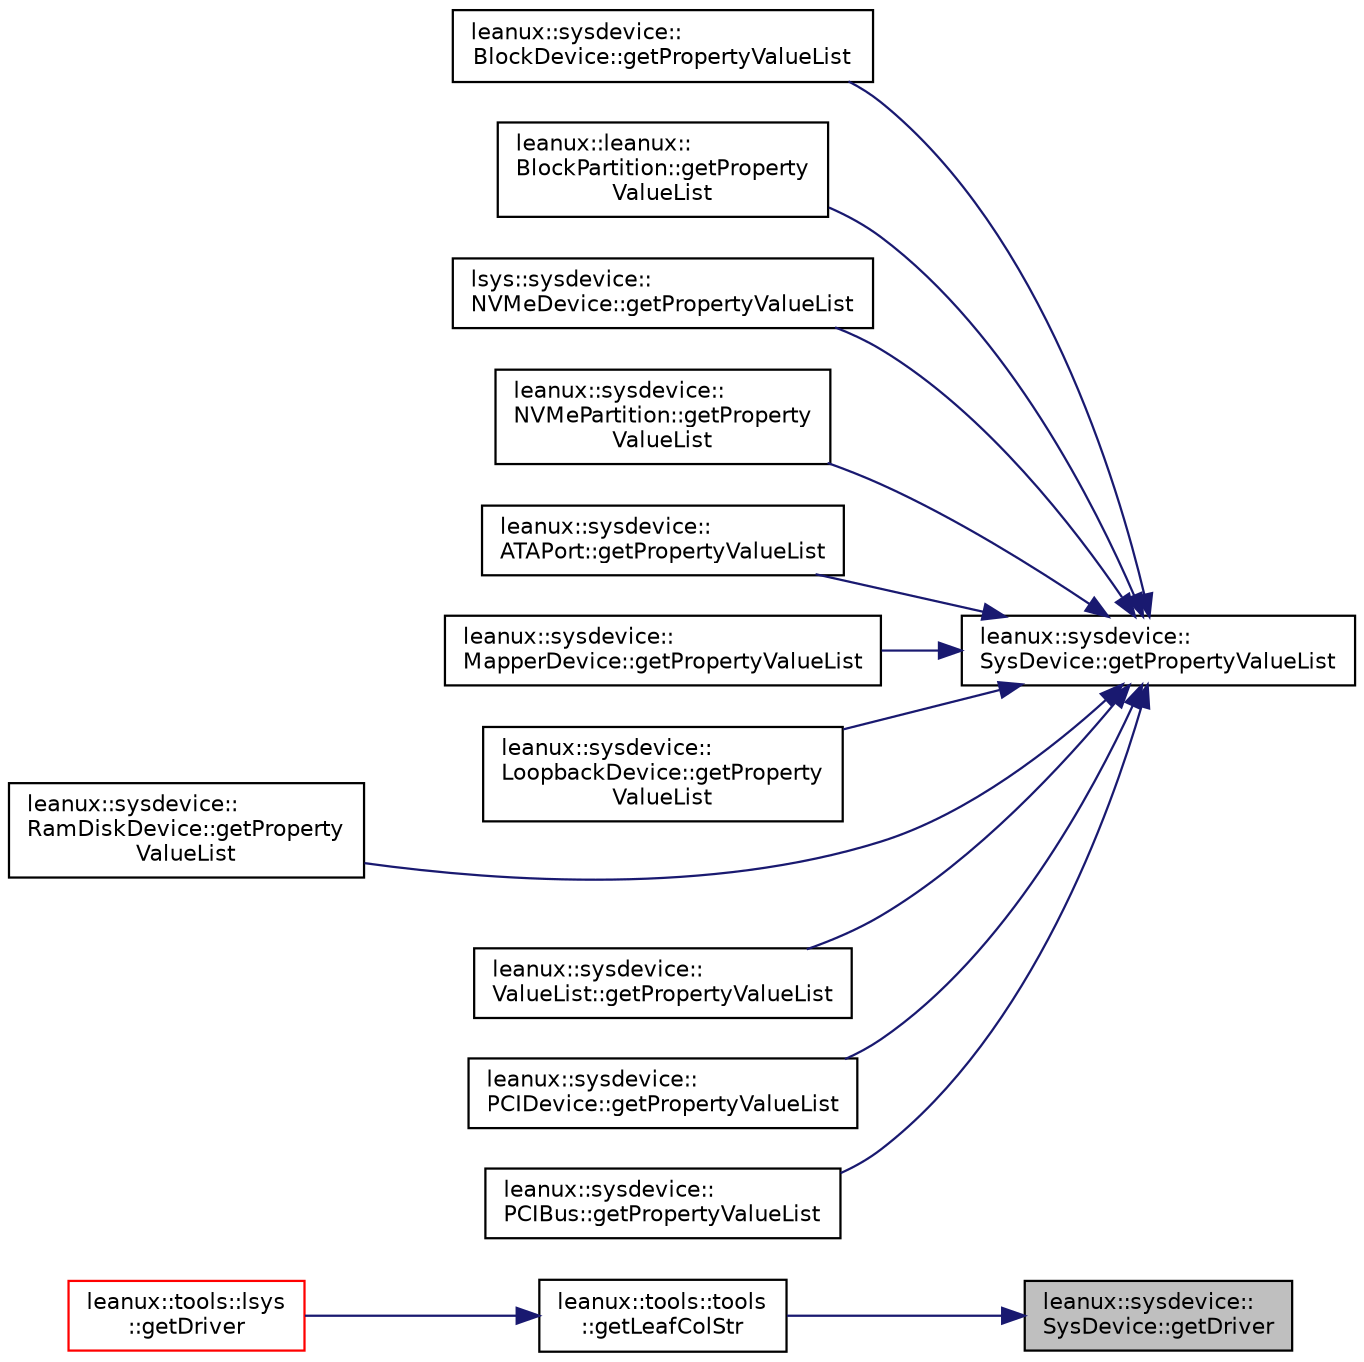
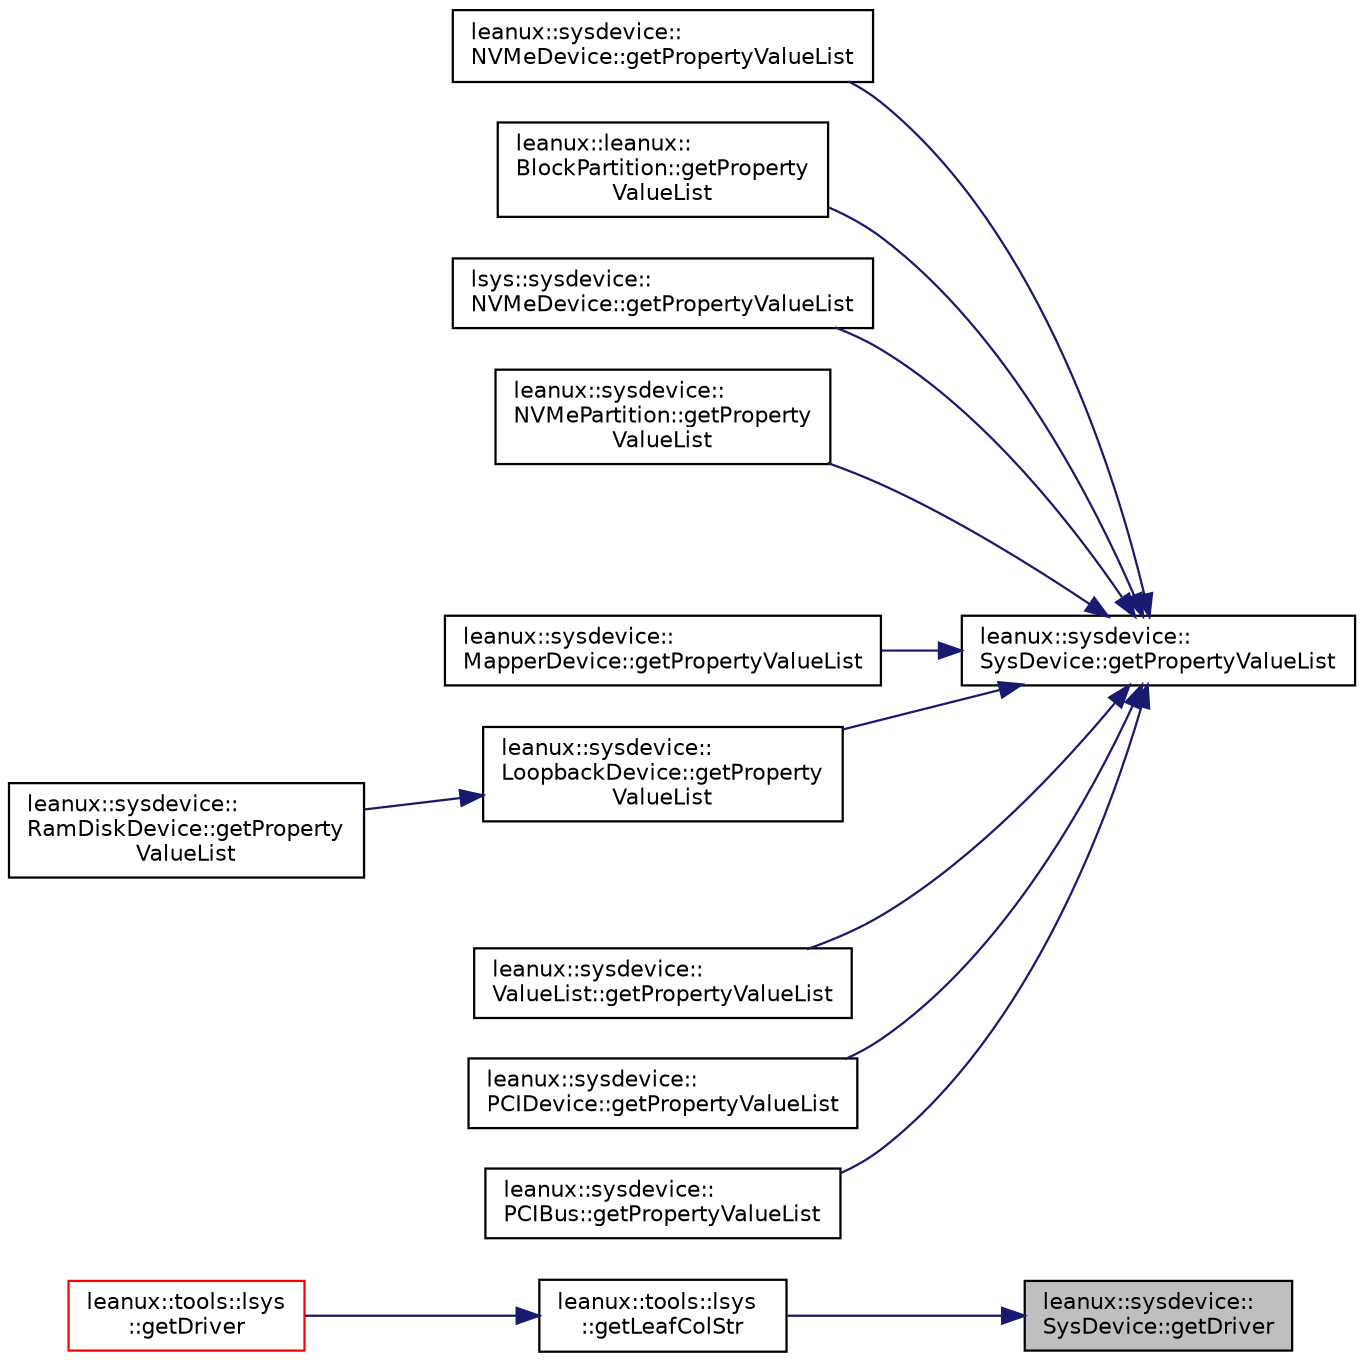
(663, 46) -> (663, 46)
(663, 540) -> none
(757, 869) -> (412, 804)
(663, 1316) -> (663, 1316)
